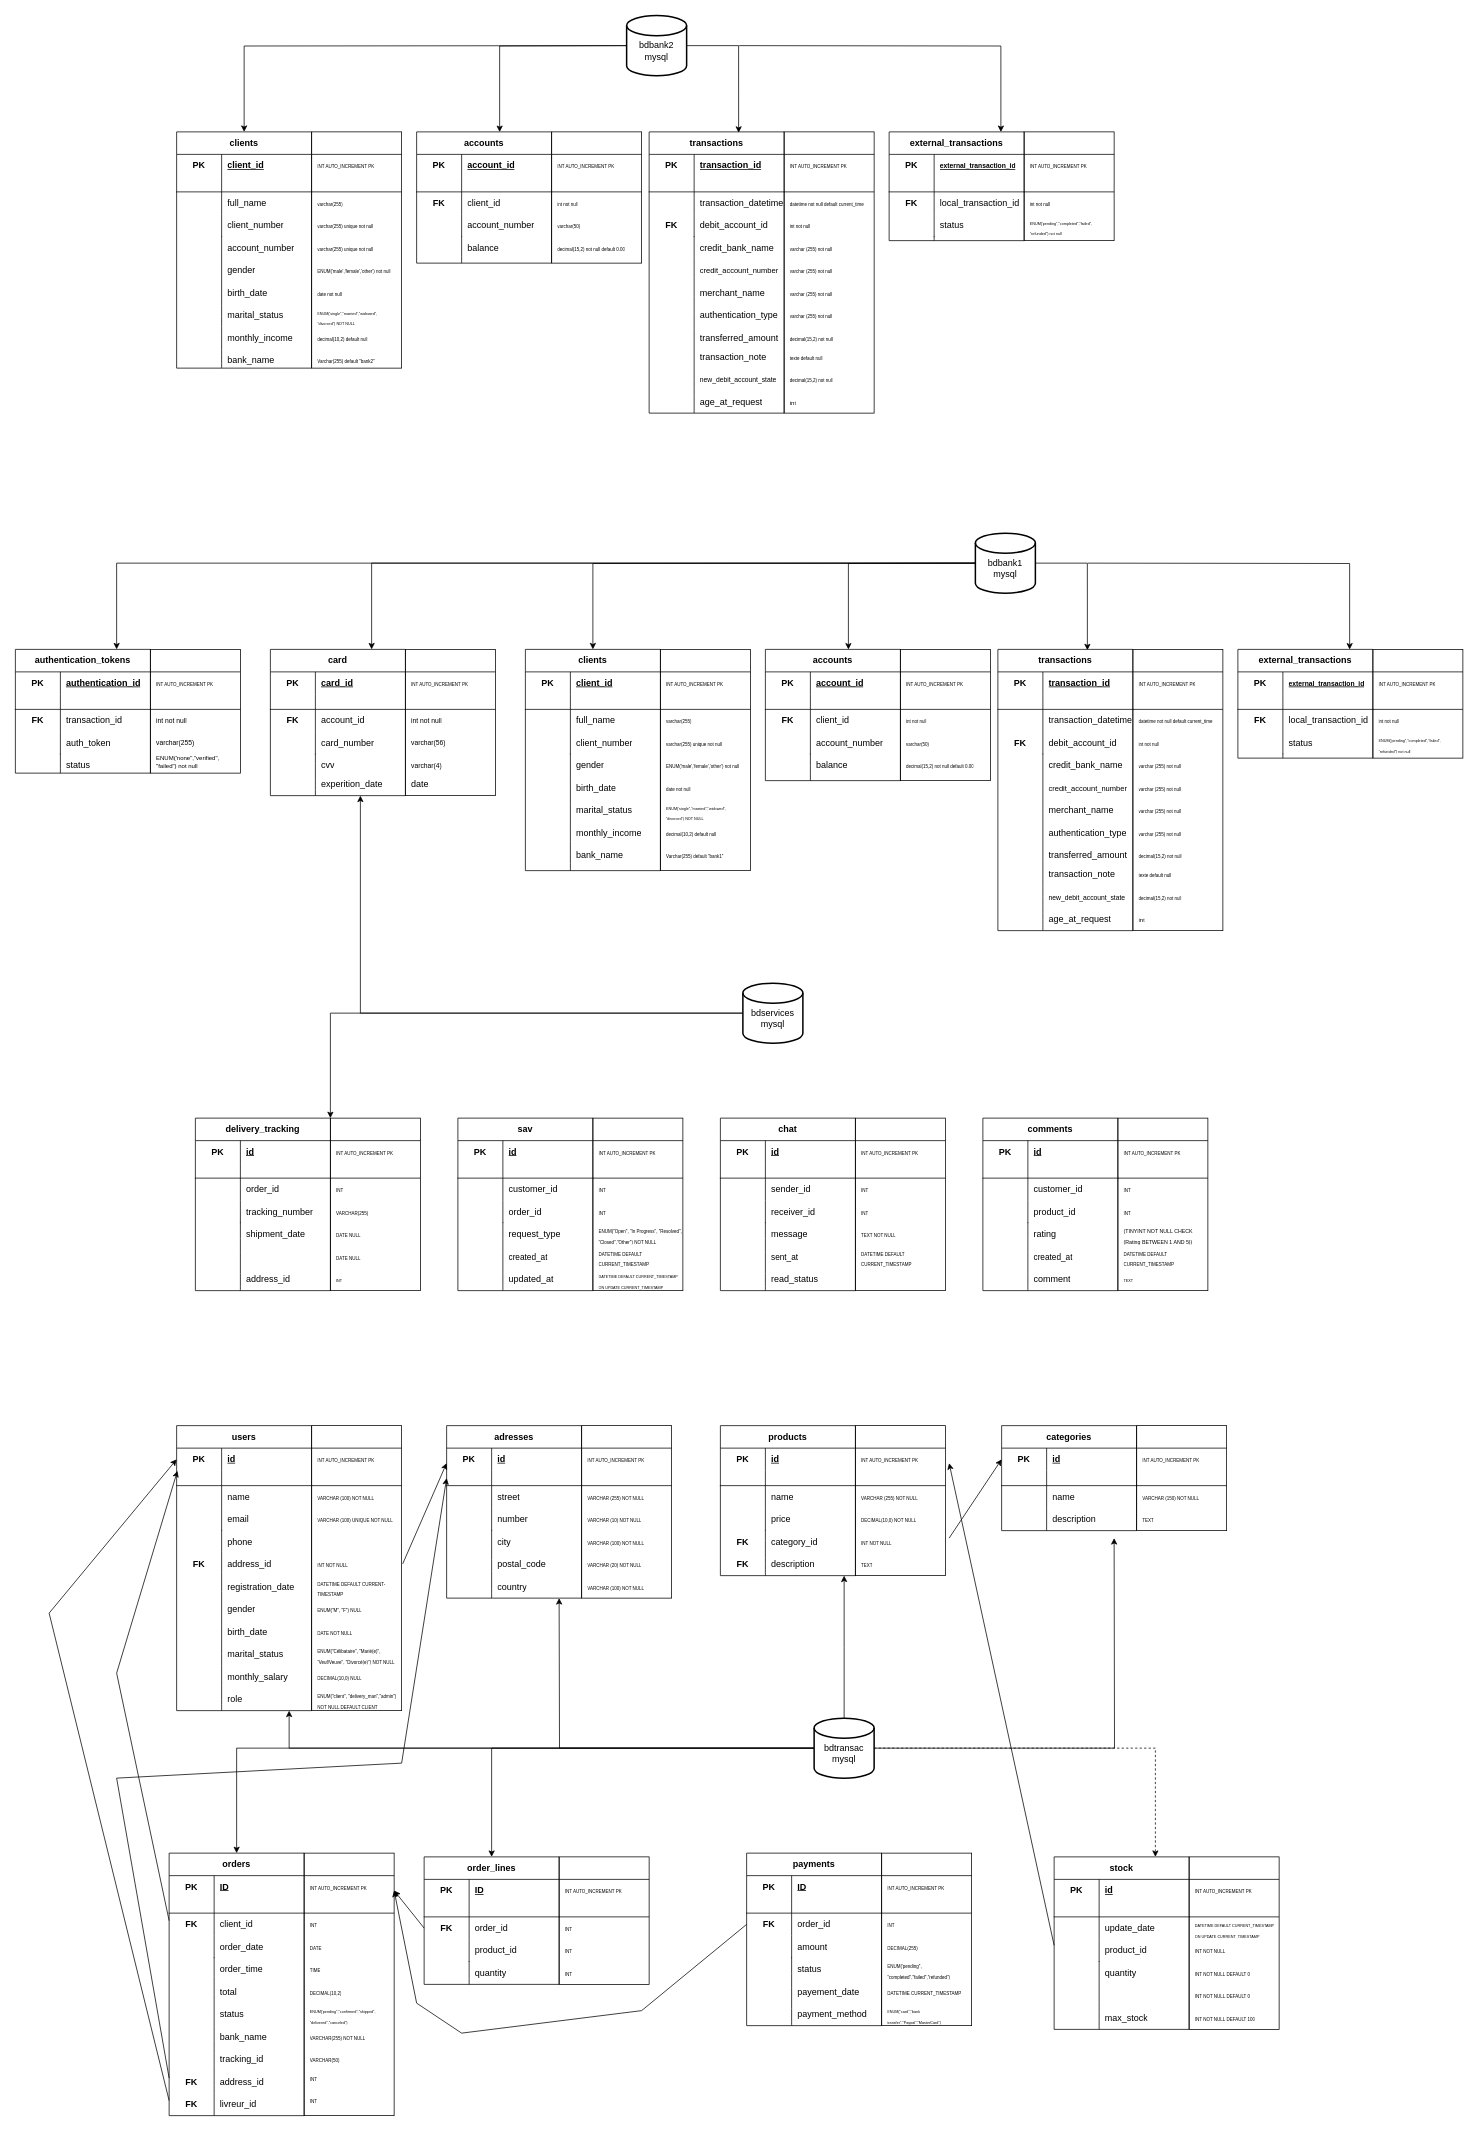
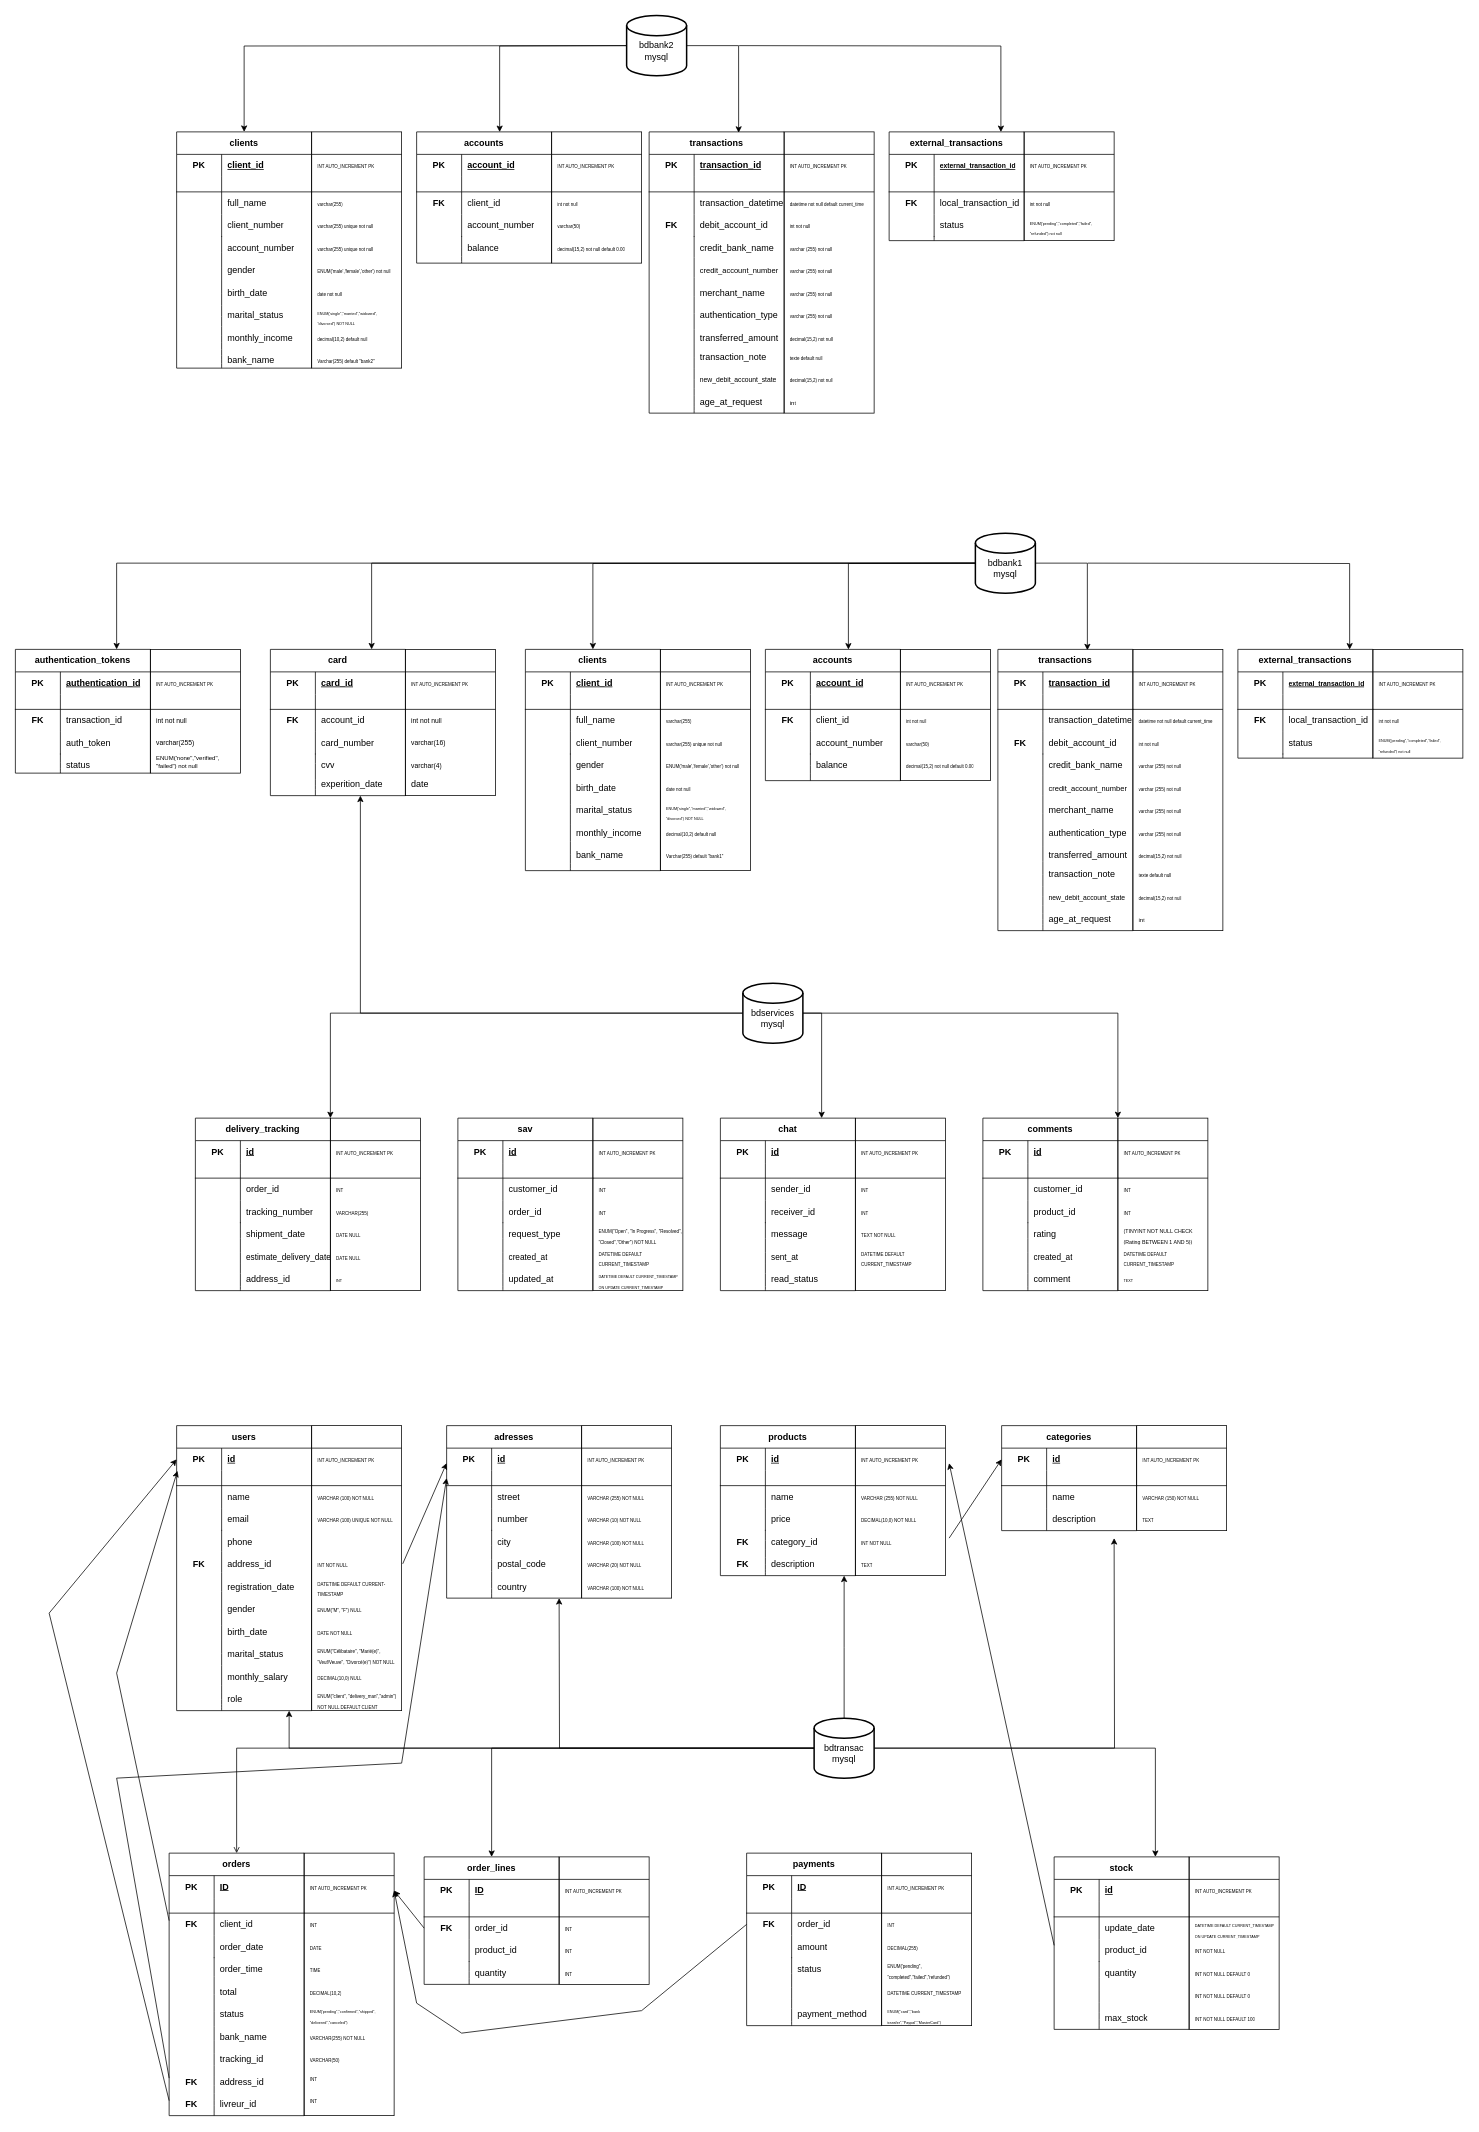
(432, 743) -> (432, 743)
none -> (1117, 1013)
none -> (822, 1063)
none -> (285, 1257)
(1155, 1778) -> (1155, 1778)
(237, 1846) -> (237, 1848)
(837, 1992) -> none
